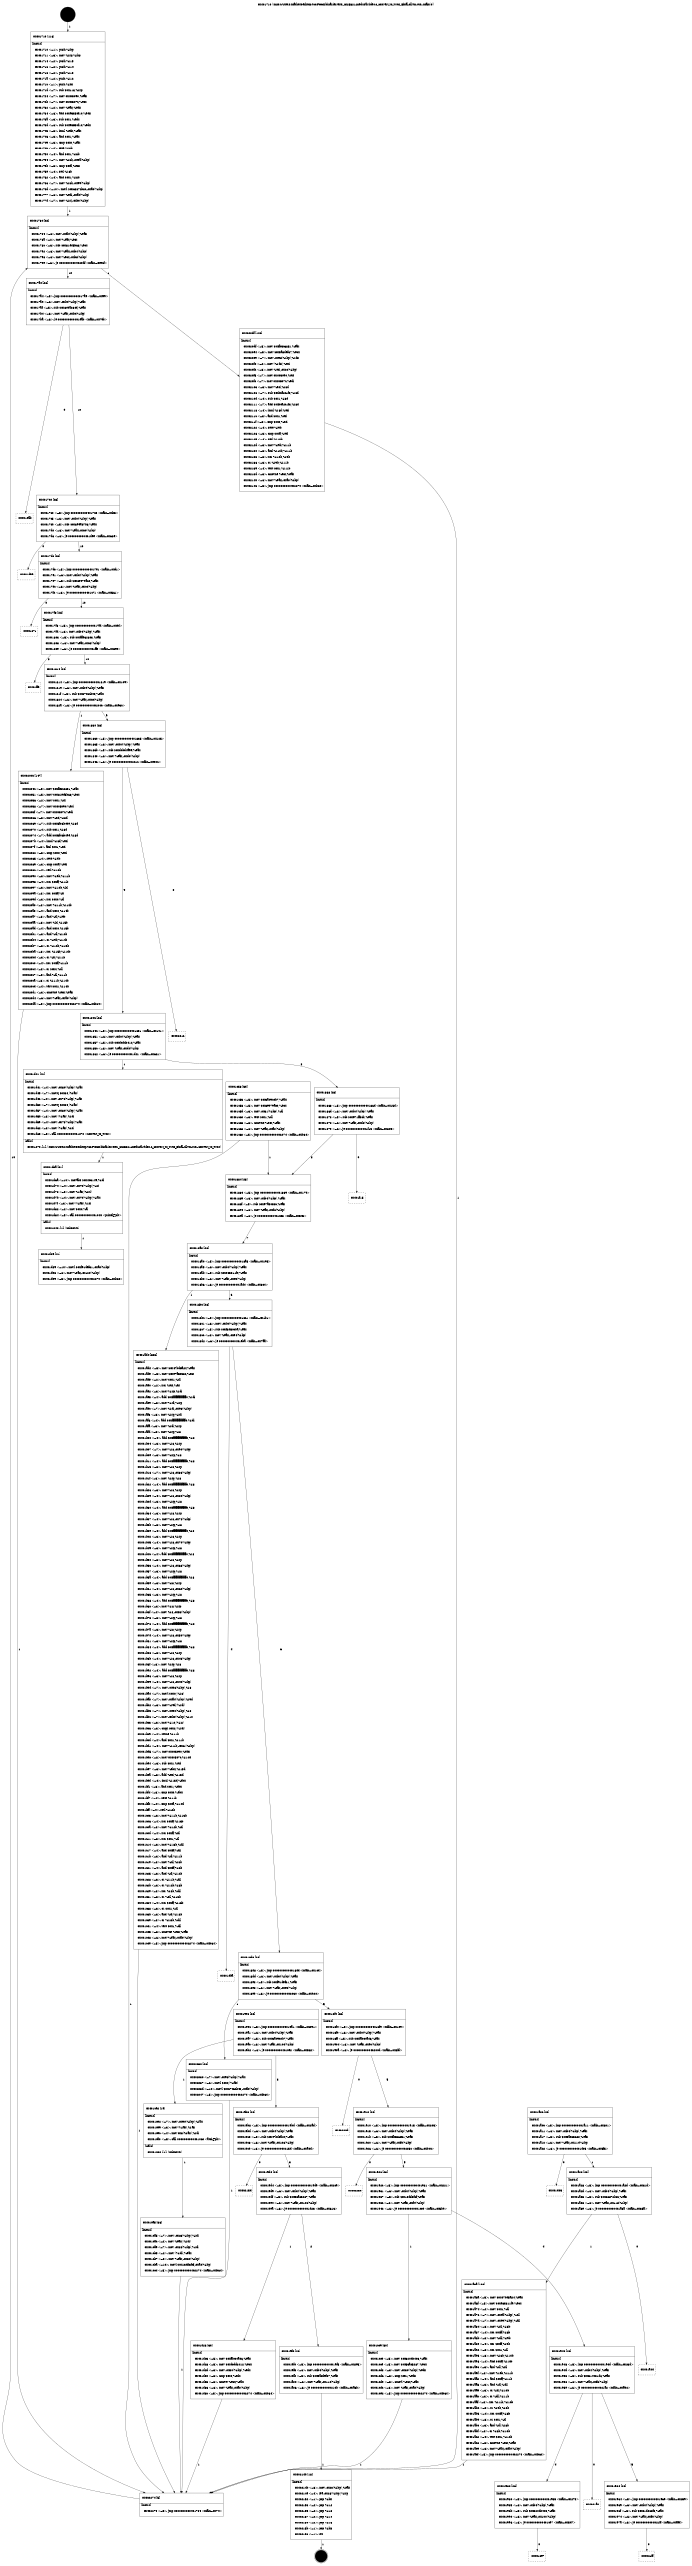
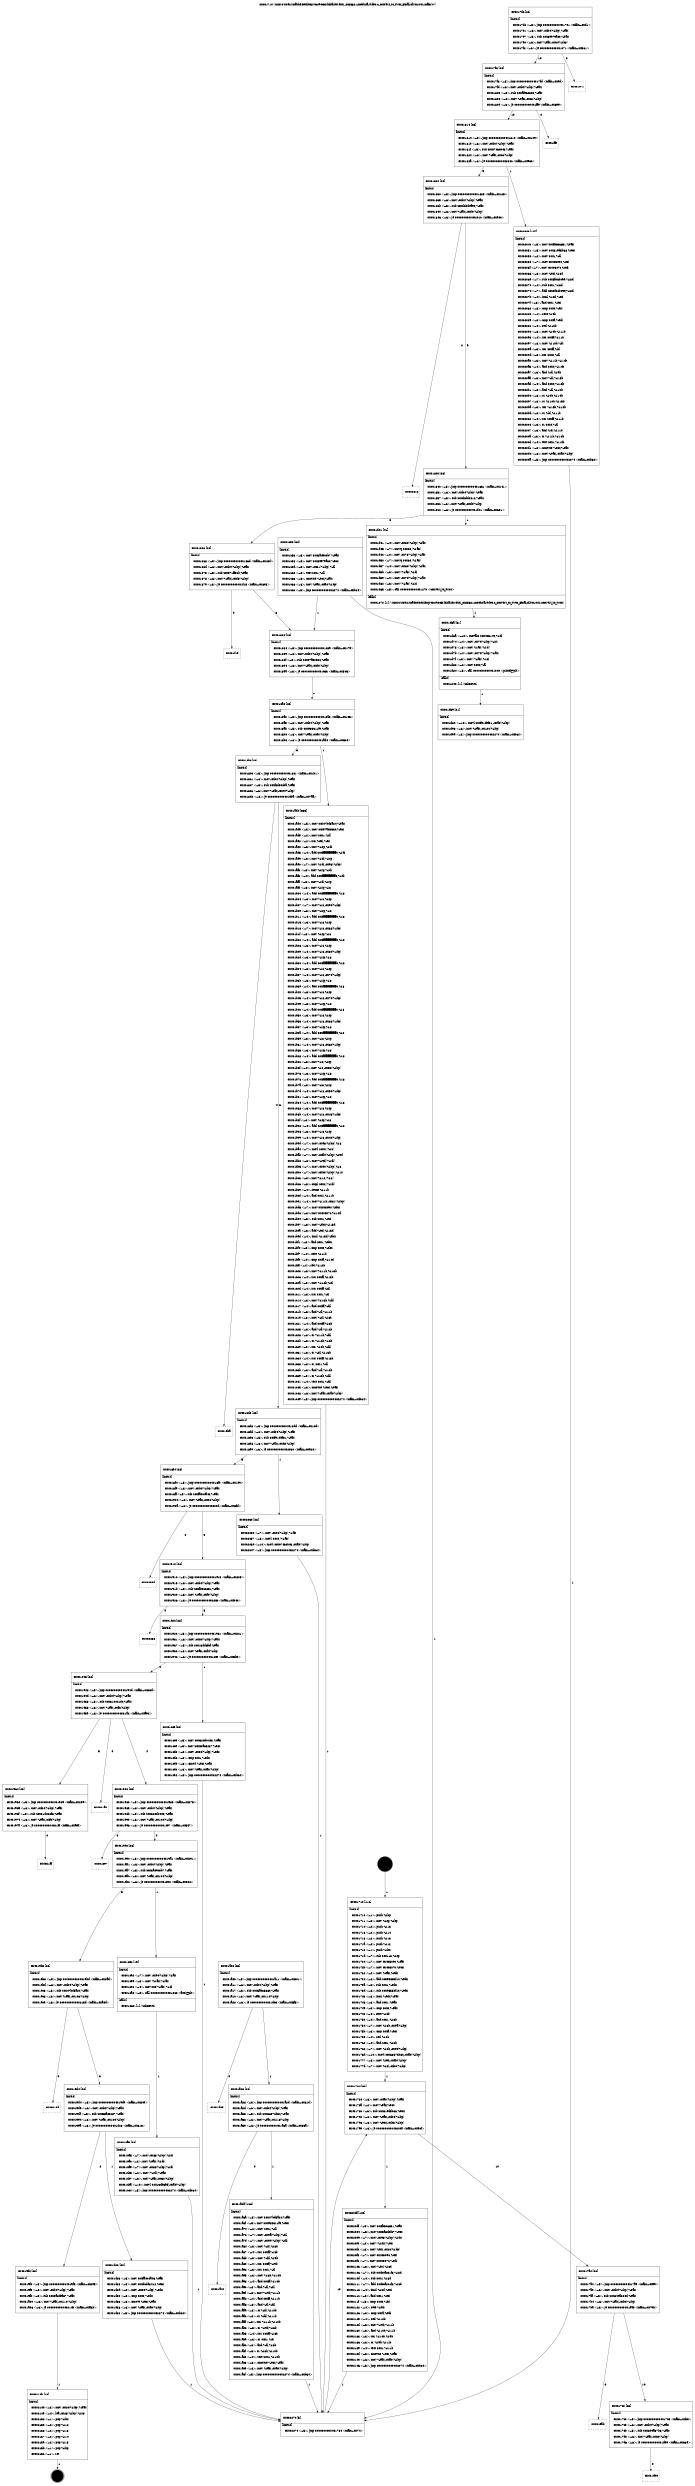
(79, 546) -> none
none -> (155, 1835)
